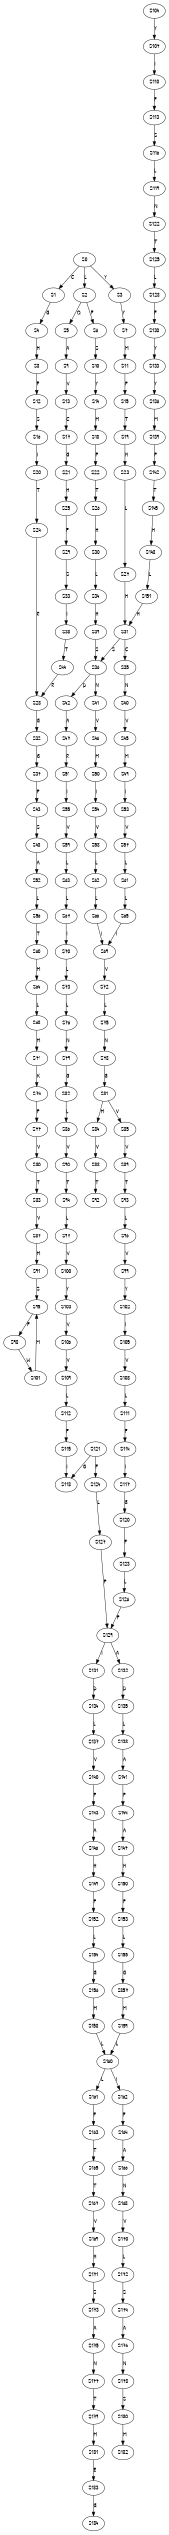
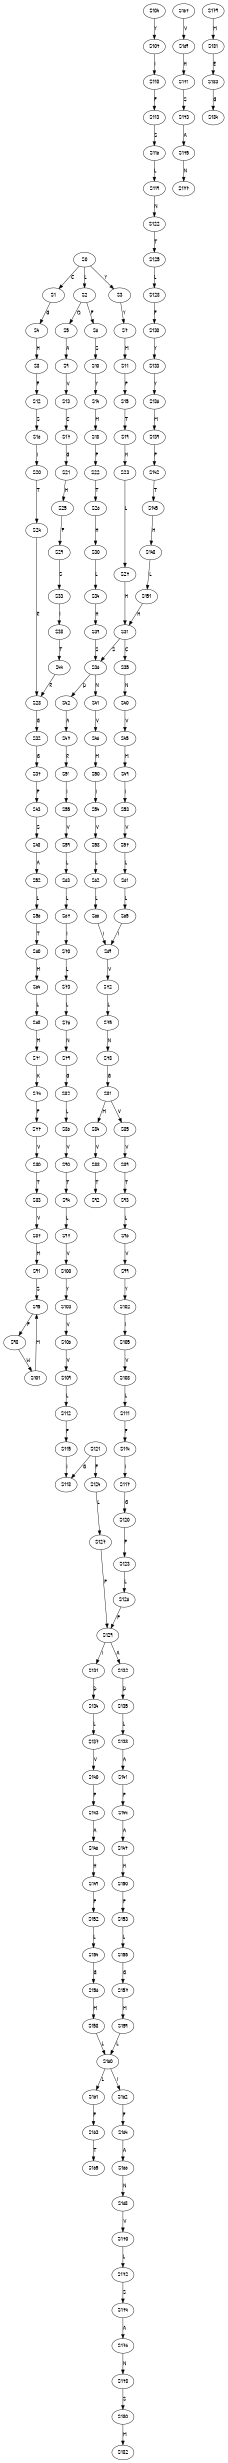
(123, 1991) -> (123, 1991)
(94, 2184) -> none
(94, 2397) -> none
